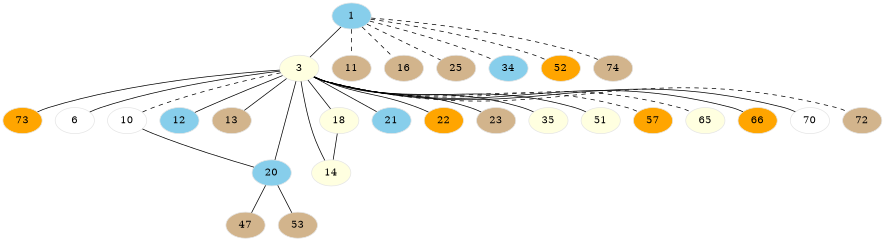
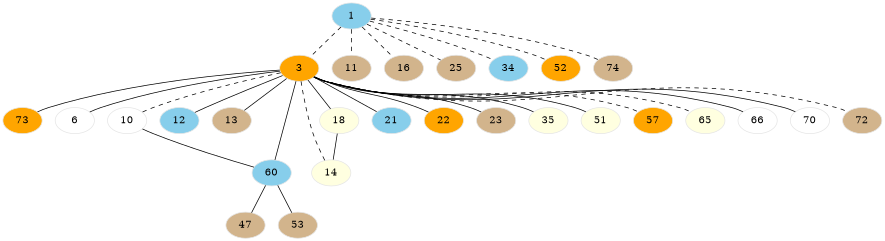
(326, 42) -> (326, 42)
(299, 68) -> (299, 68)
(758, 121) -> (758, 121)
(310, 122) -> (310, 122)
(272, 173) -> (272, 173)
